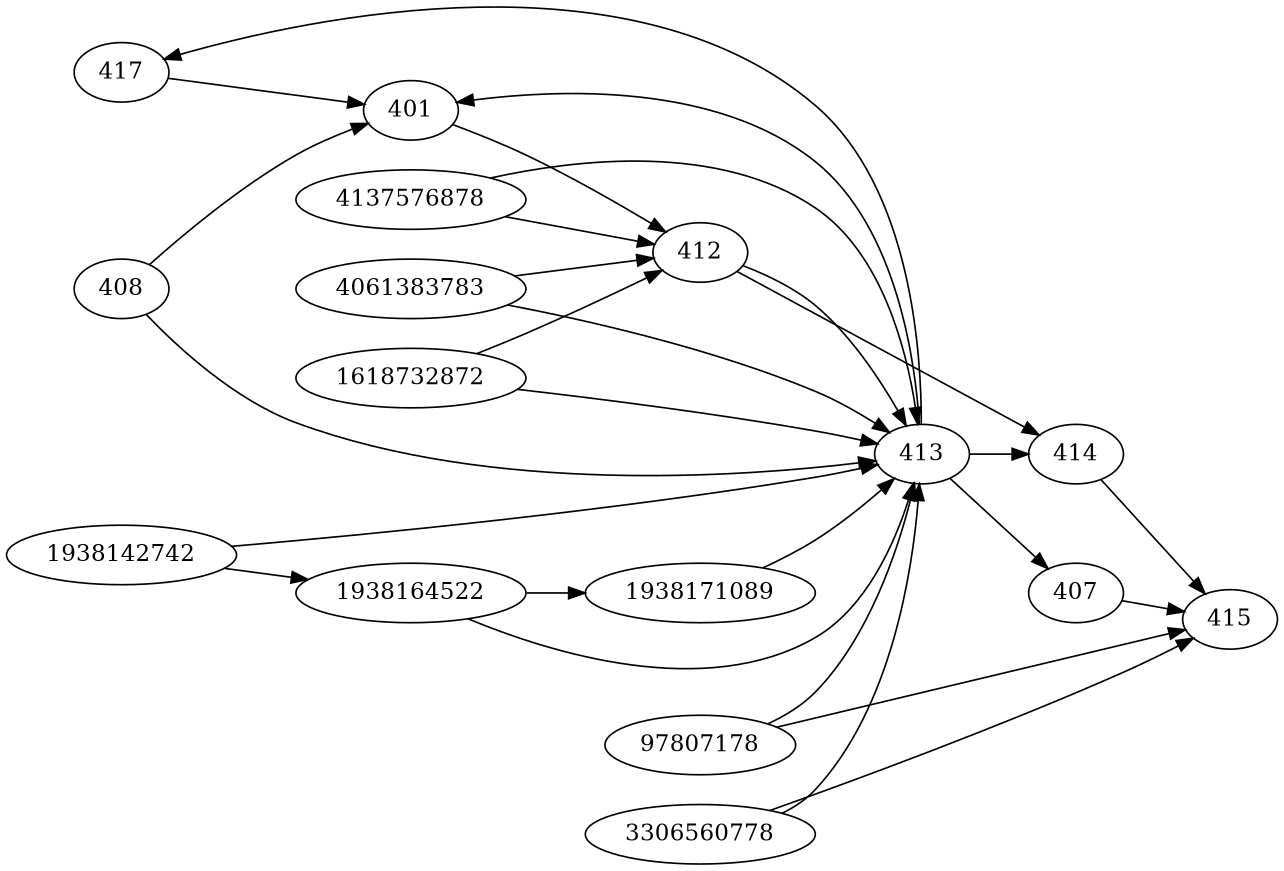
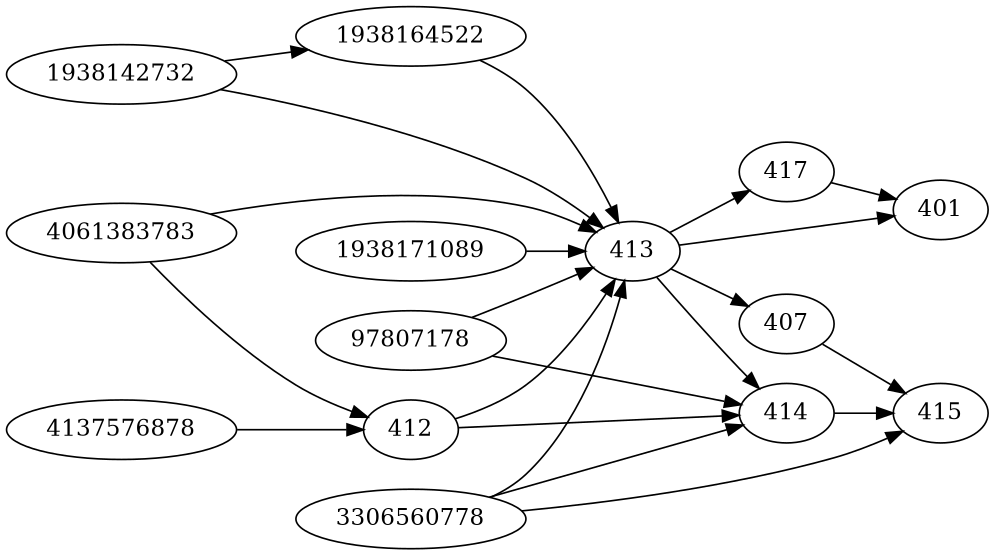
(569, 177) -> none
(768, 184) -> none
(122, 289) -> none
(411, 378) -> none
none -> (608, 463)
(122, 555) -> (122, 74)
(547, 593) -> none
(973, 680) -> (608, 379)
